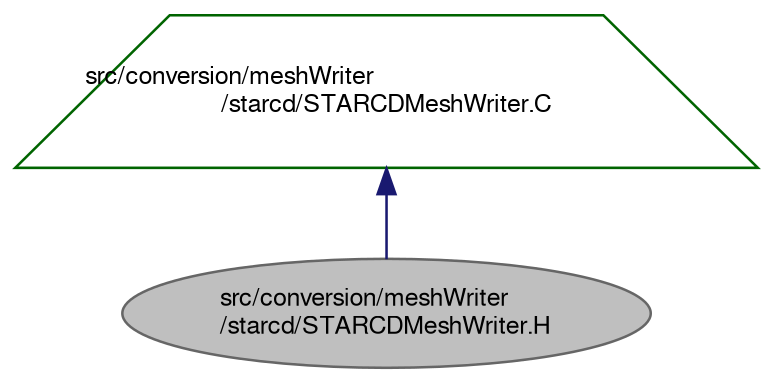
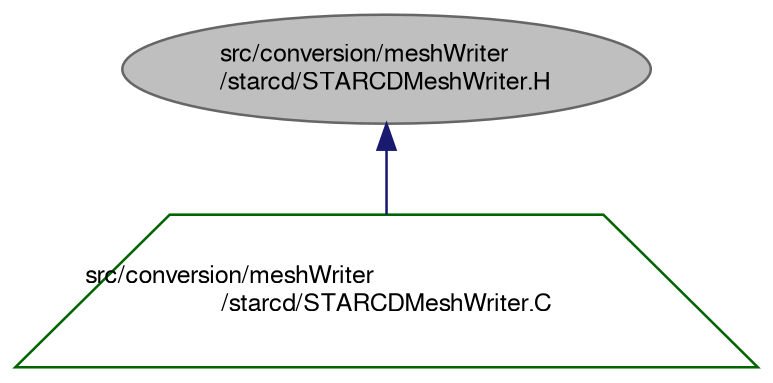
(387, 227) -> (387, 182)
